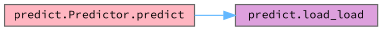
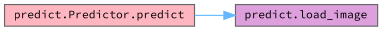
(307, 15) -> (307, 15)
